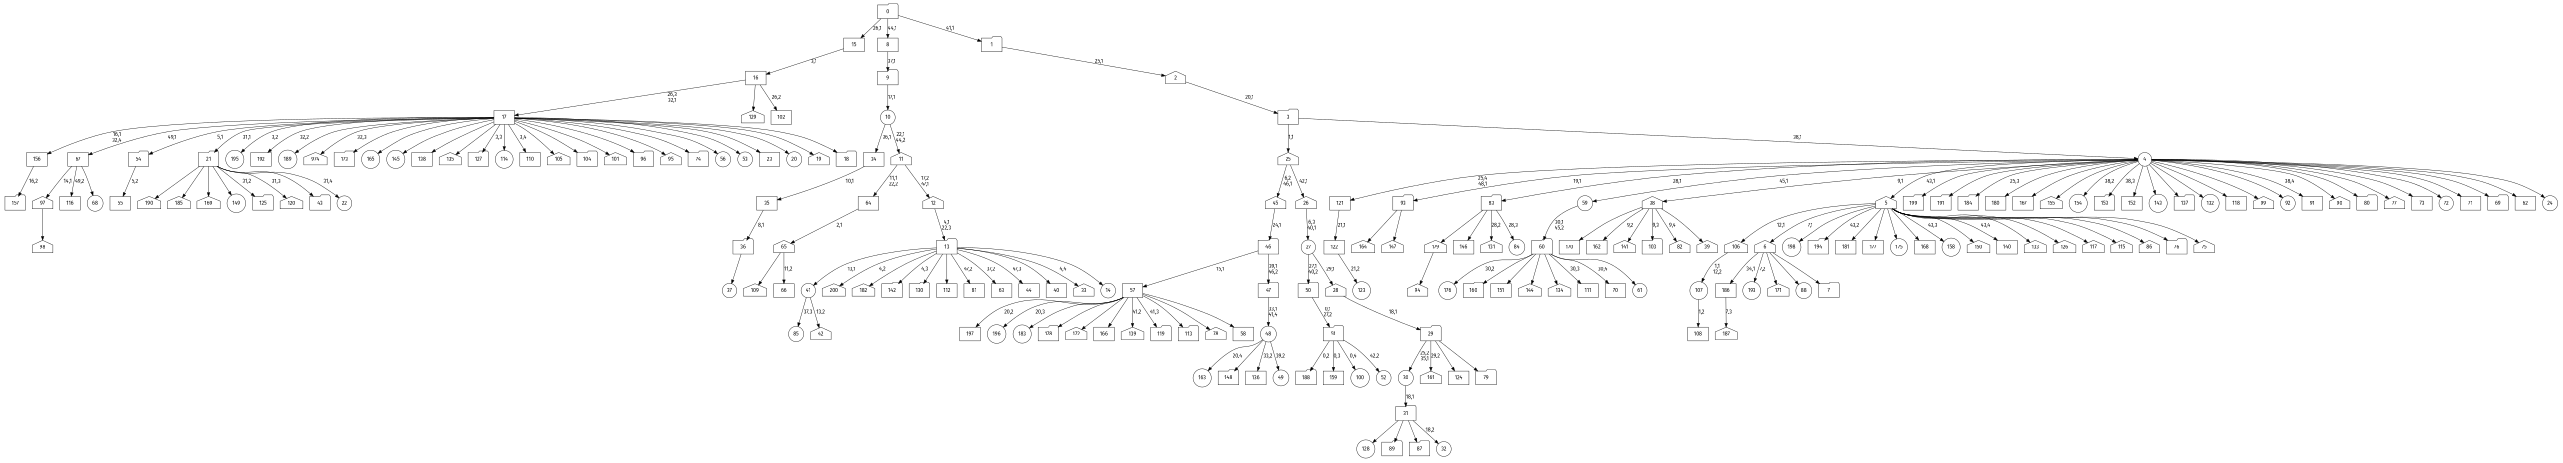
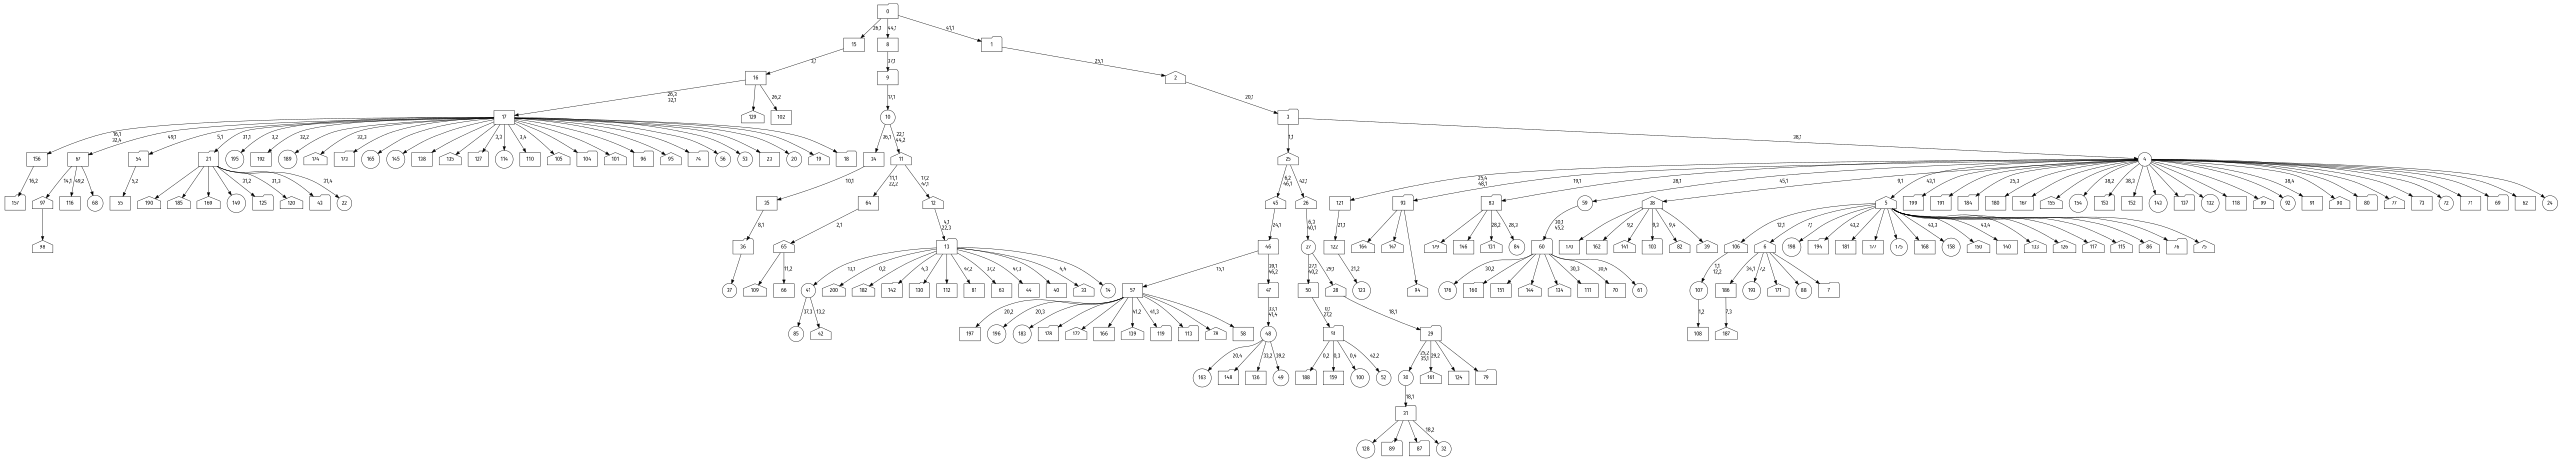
(315, 159) -> (315, 159)
(1427, 267) -> (1410, 245)
(883, 269) -> (883, 269)
